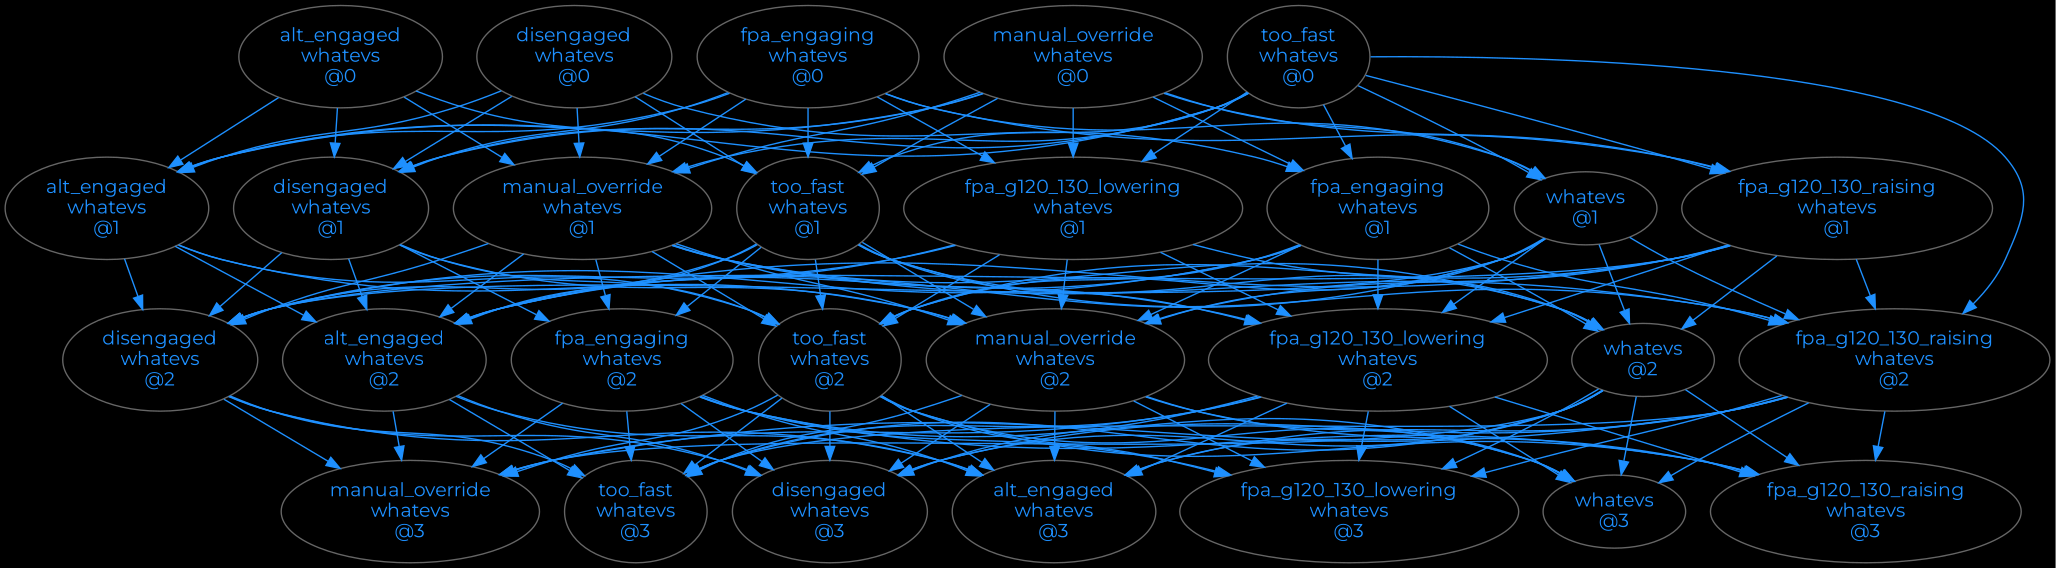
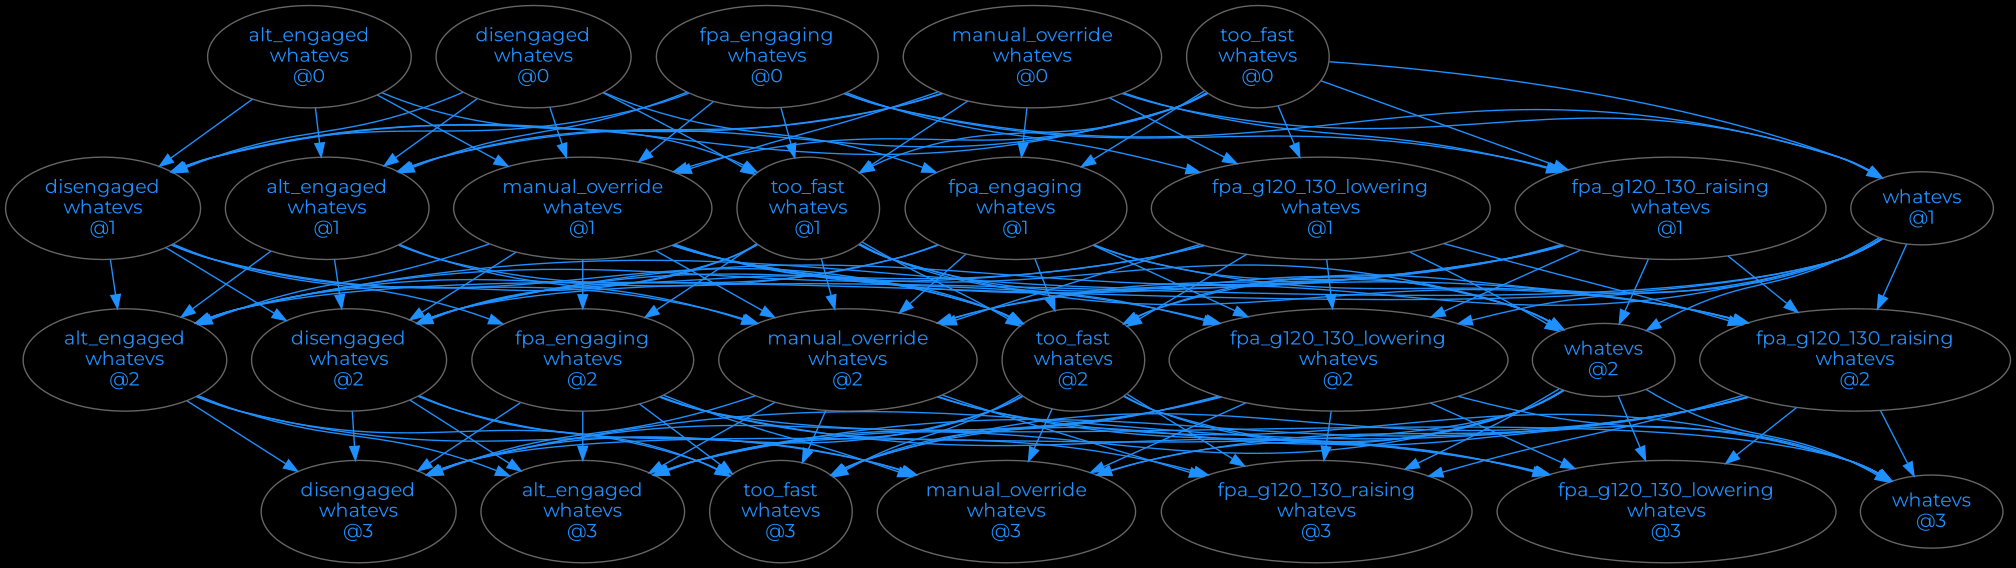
(1778, 79) -> (1586, 282)
